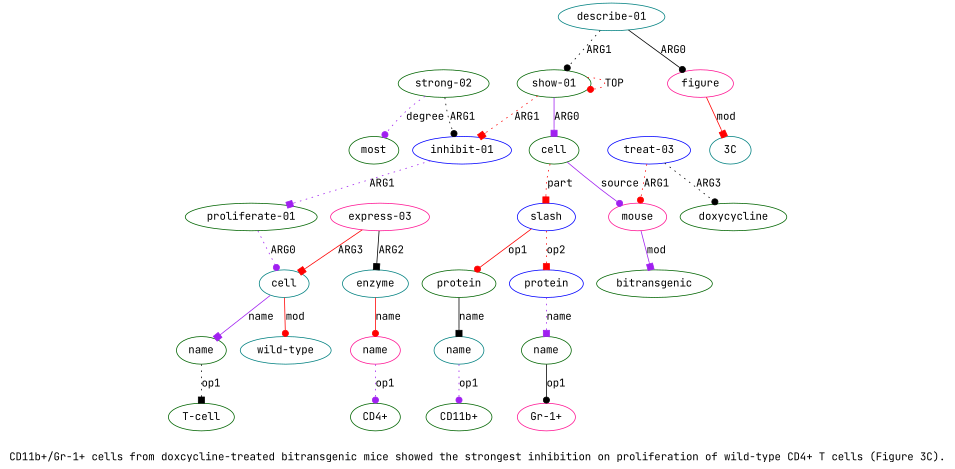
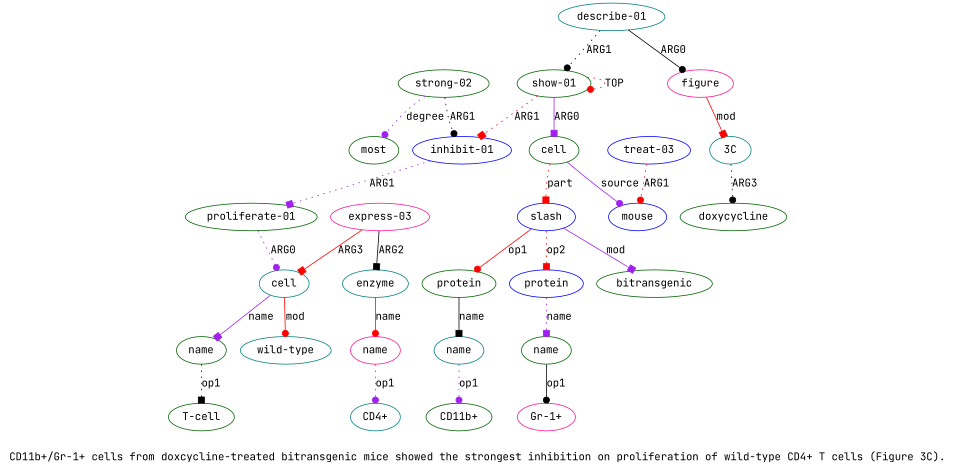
(689, 181) -> (732, 181)
(638, 217) -> (638, 217)
(645, 246) -> (596, 247)
(375, 417) -> (375, 417)
